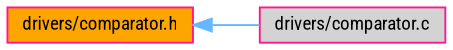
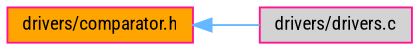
(353, 25) -> (336, 25)
